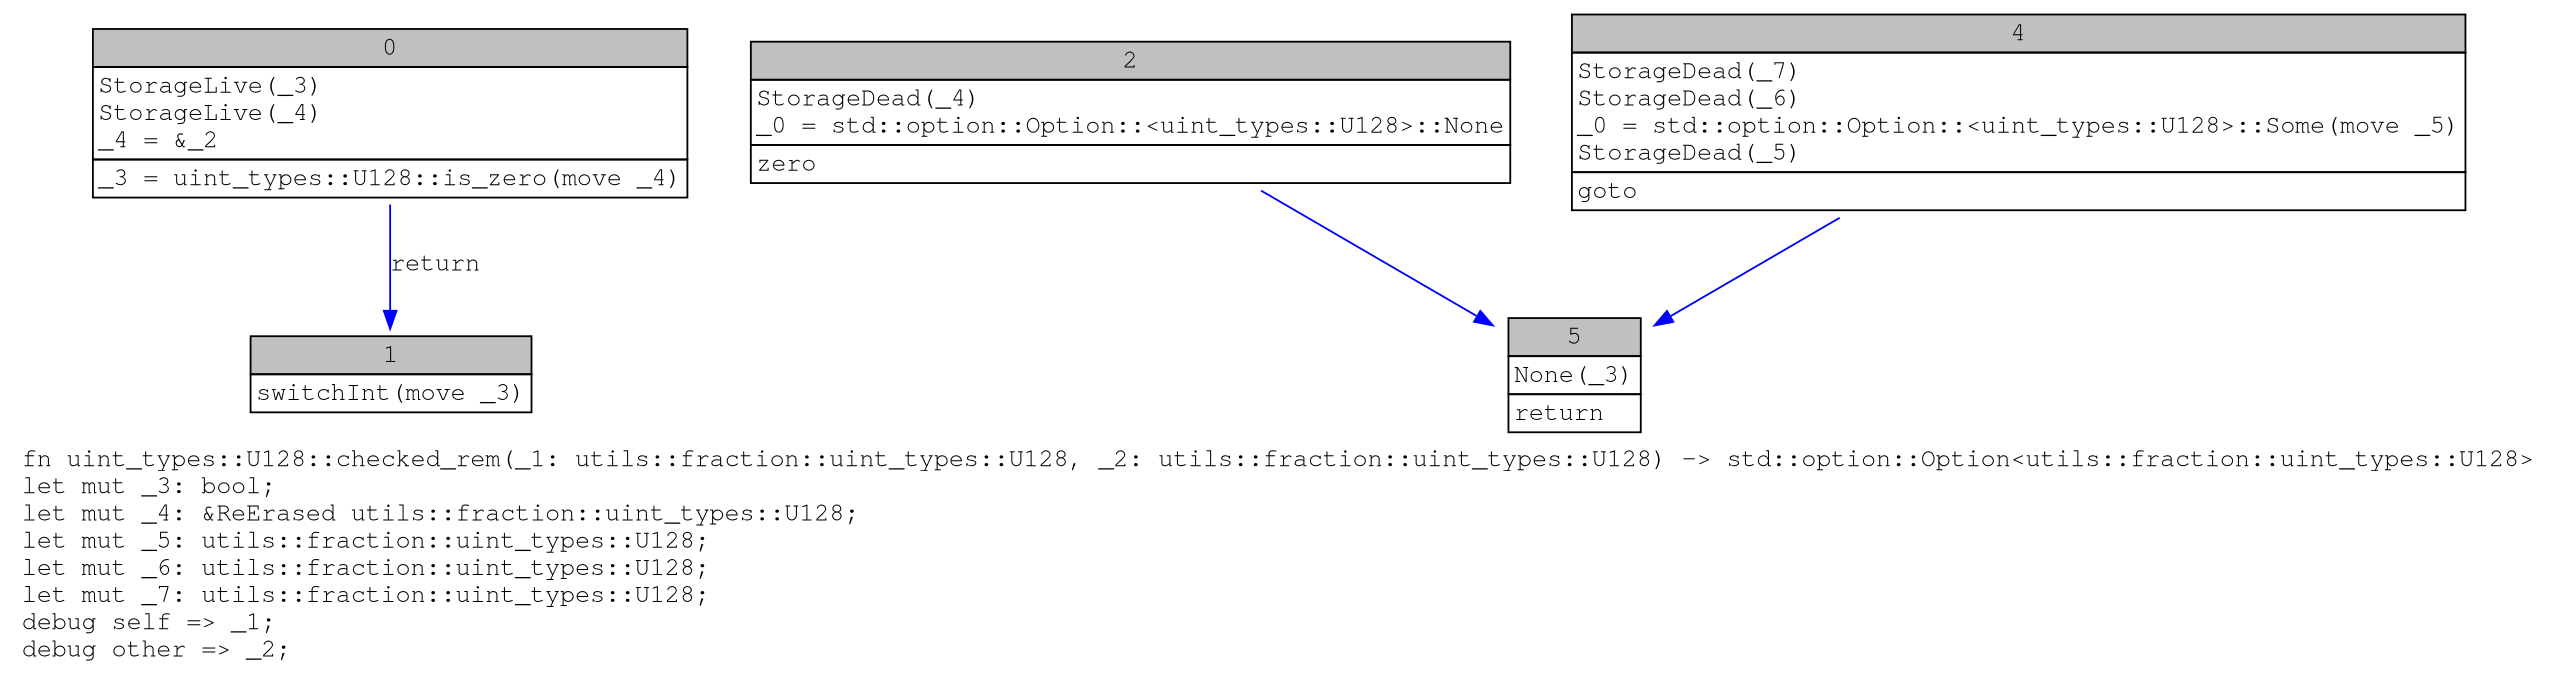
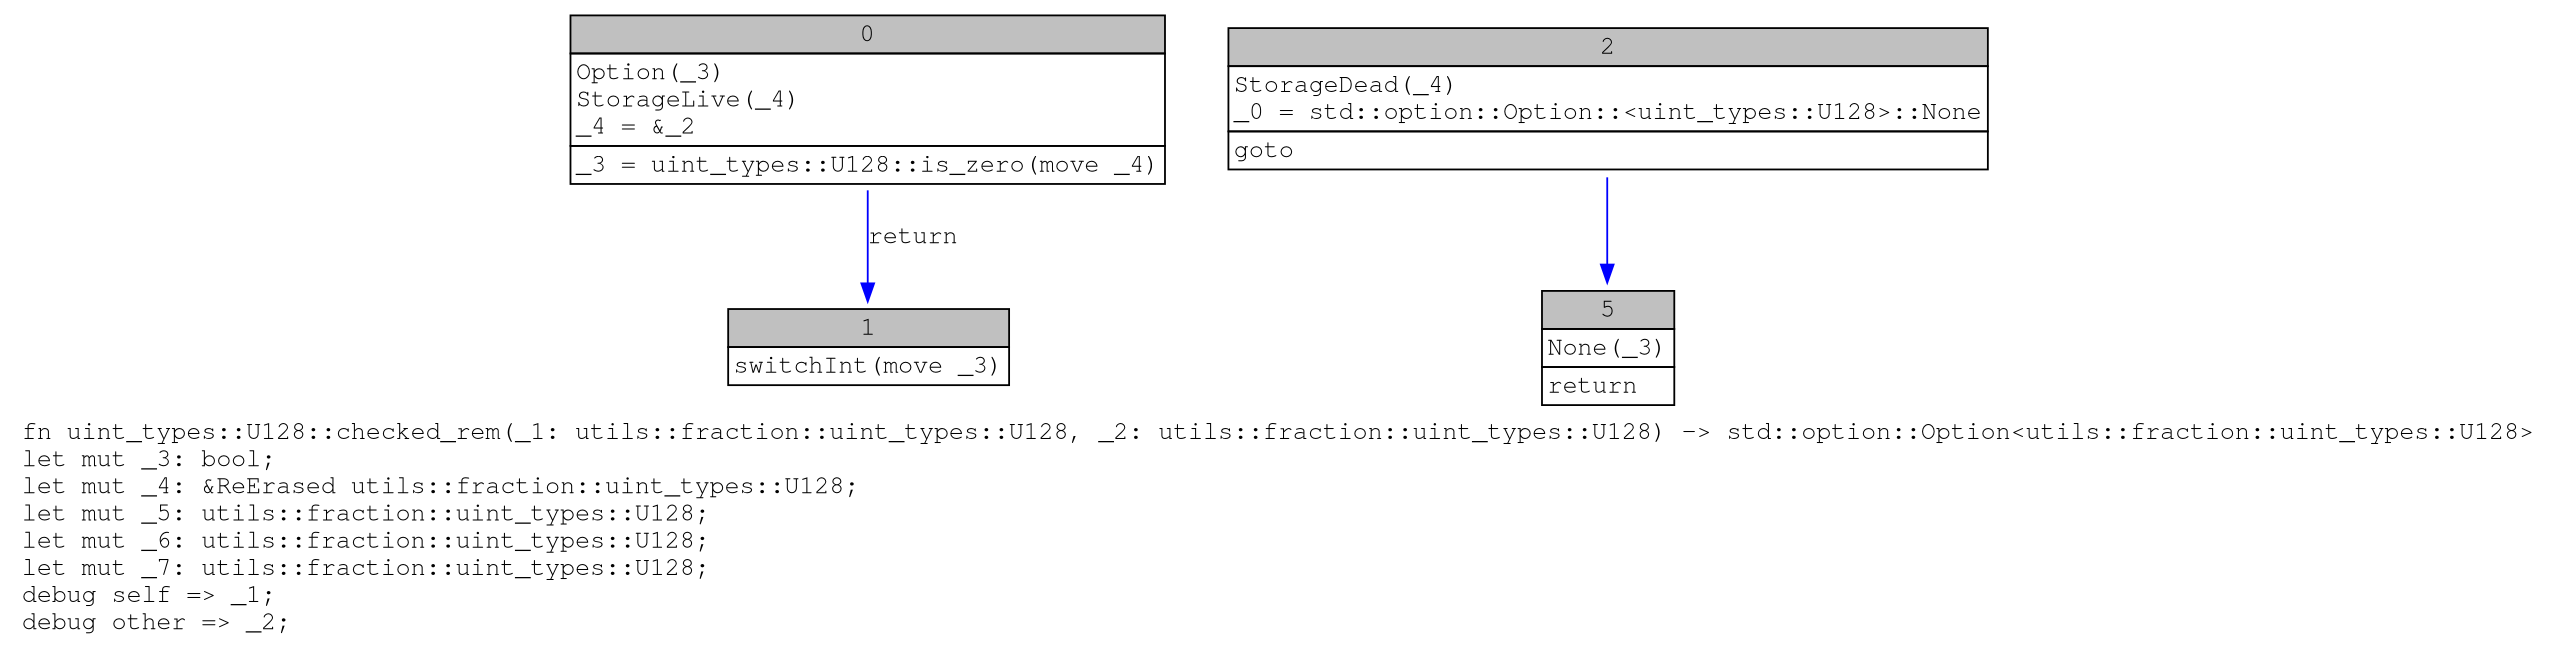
(211, 85) -> (651, 72)
(2018, 112) -> none
(787, 163) -> (1265, 150)
